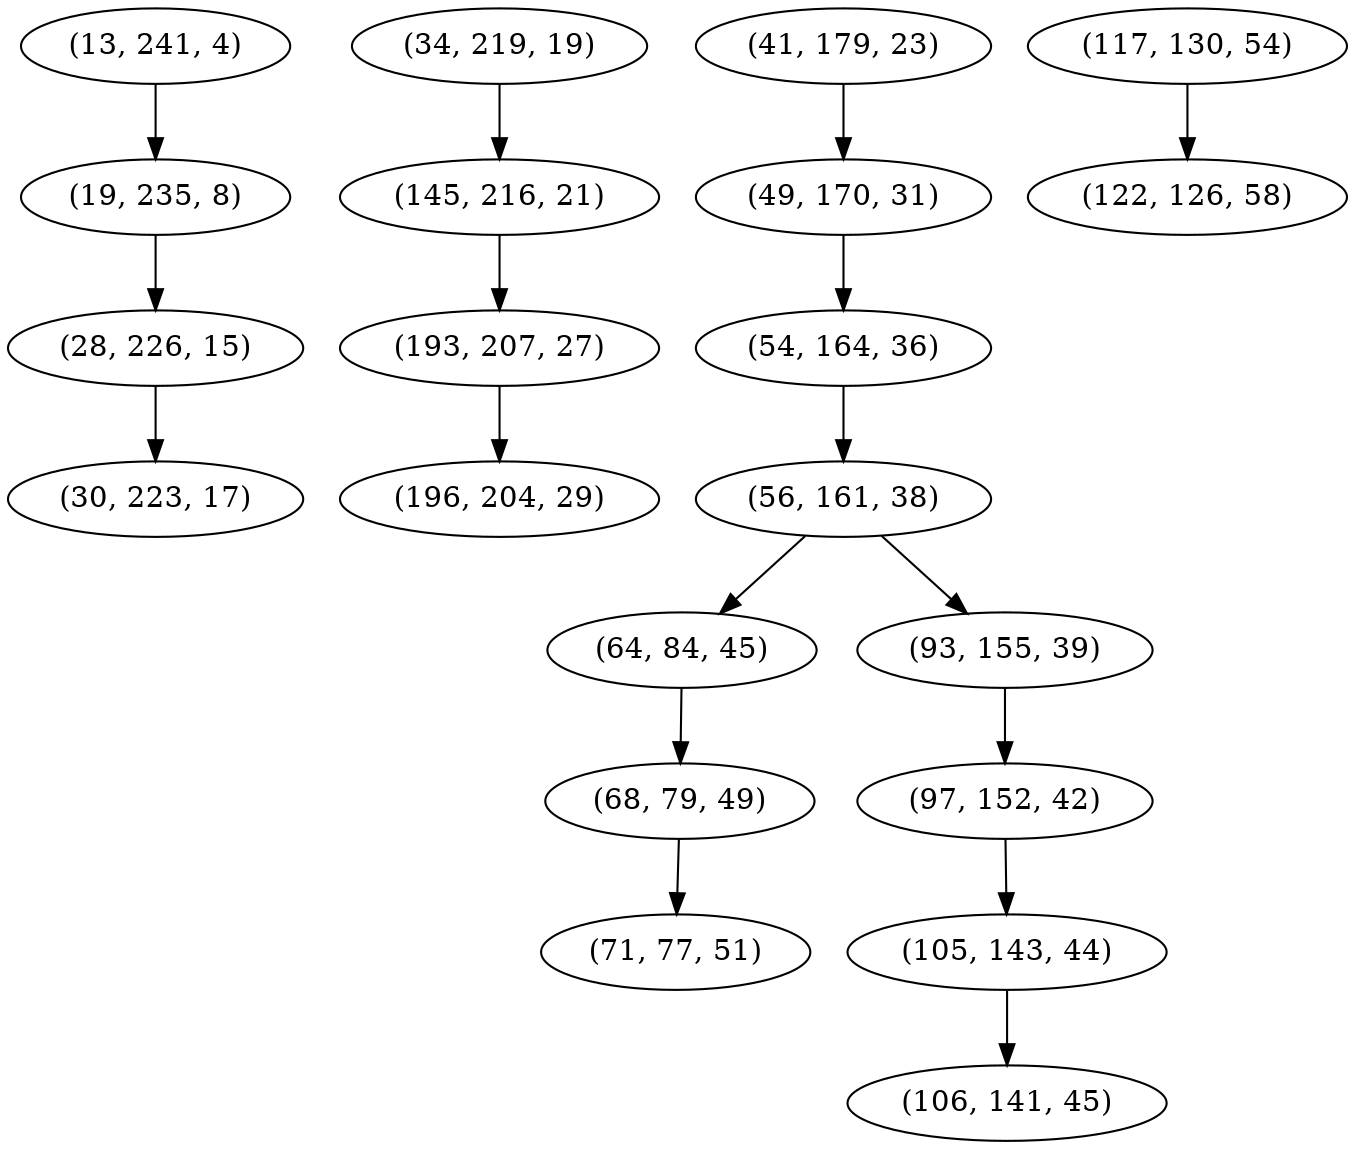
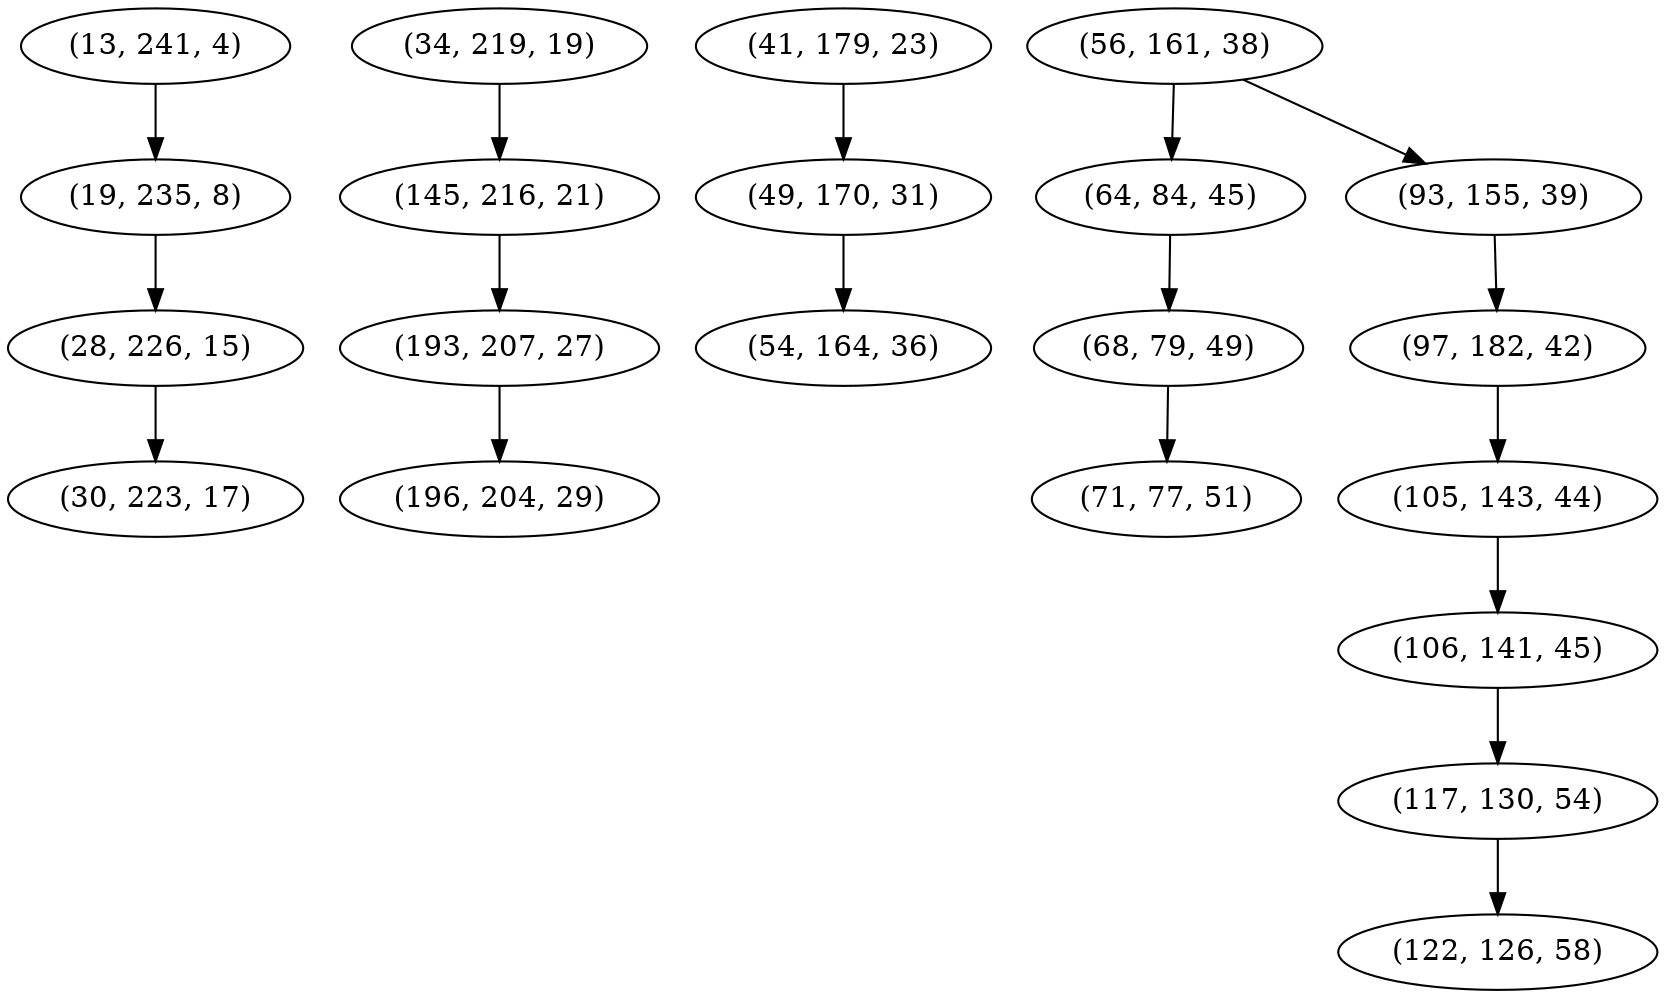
(843, 413) -> none
none -> (1498, 715)
(1005, 801) -> (1498, 348)
